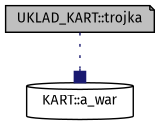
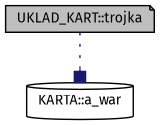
(80, 101) -> (80, 101)
